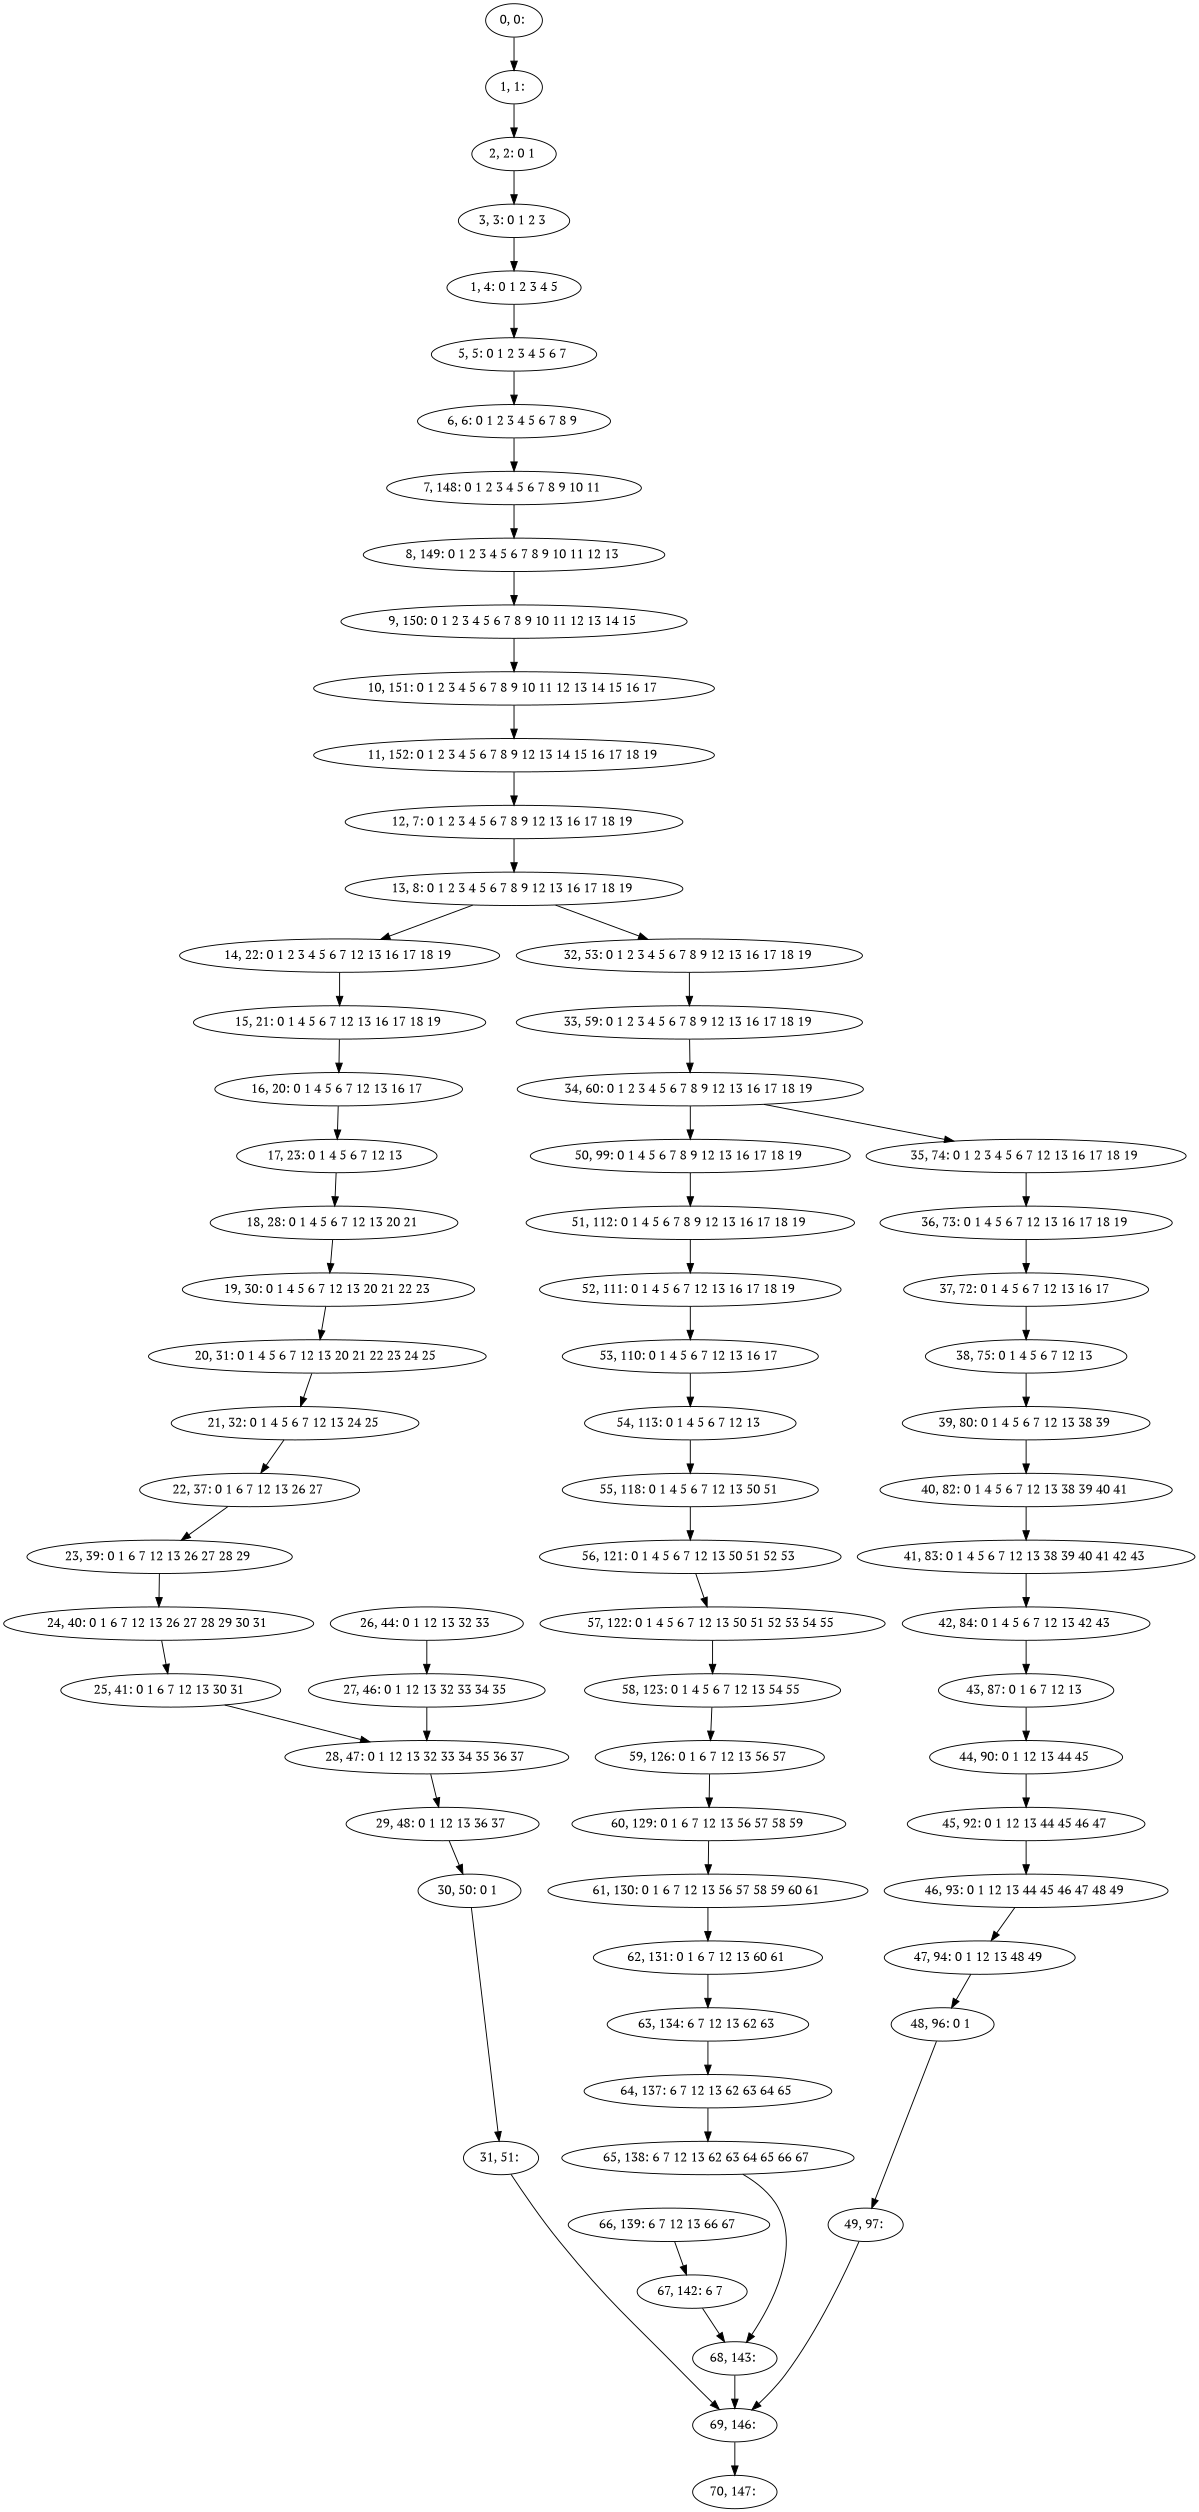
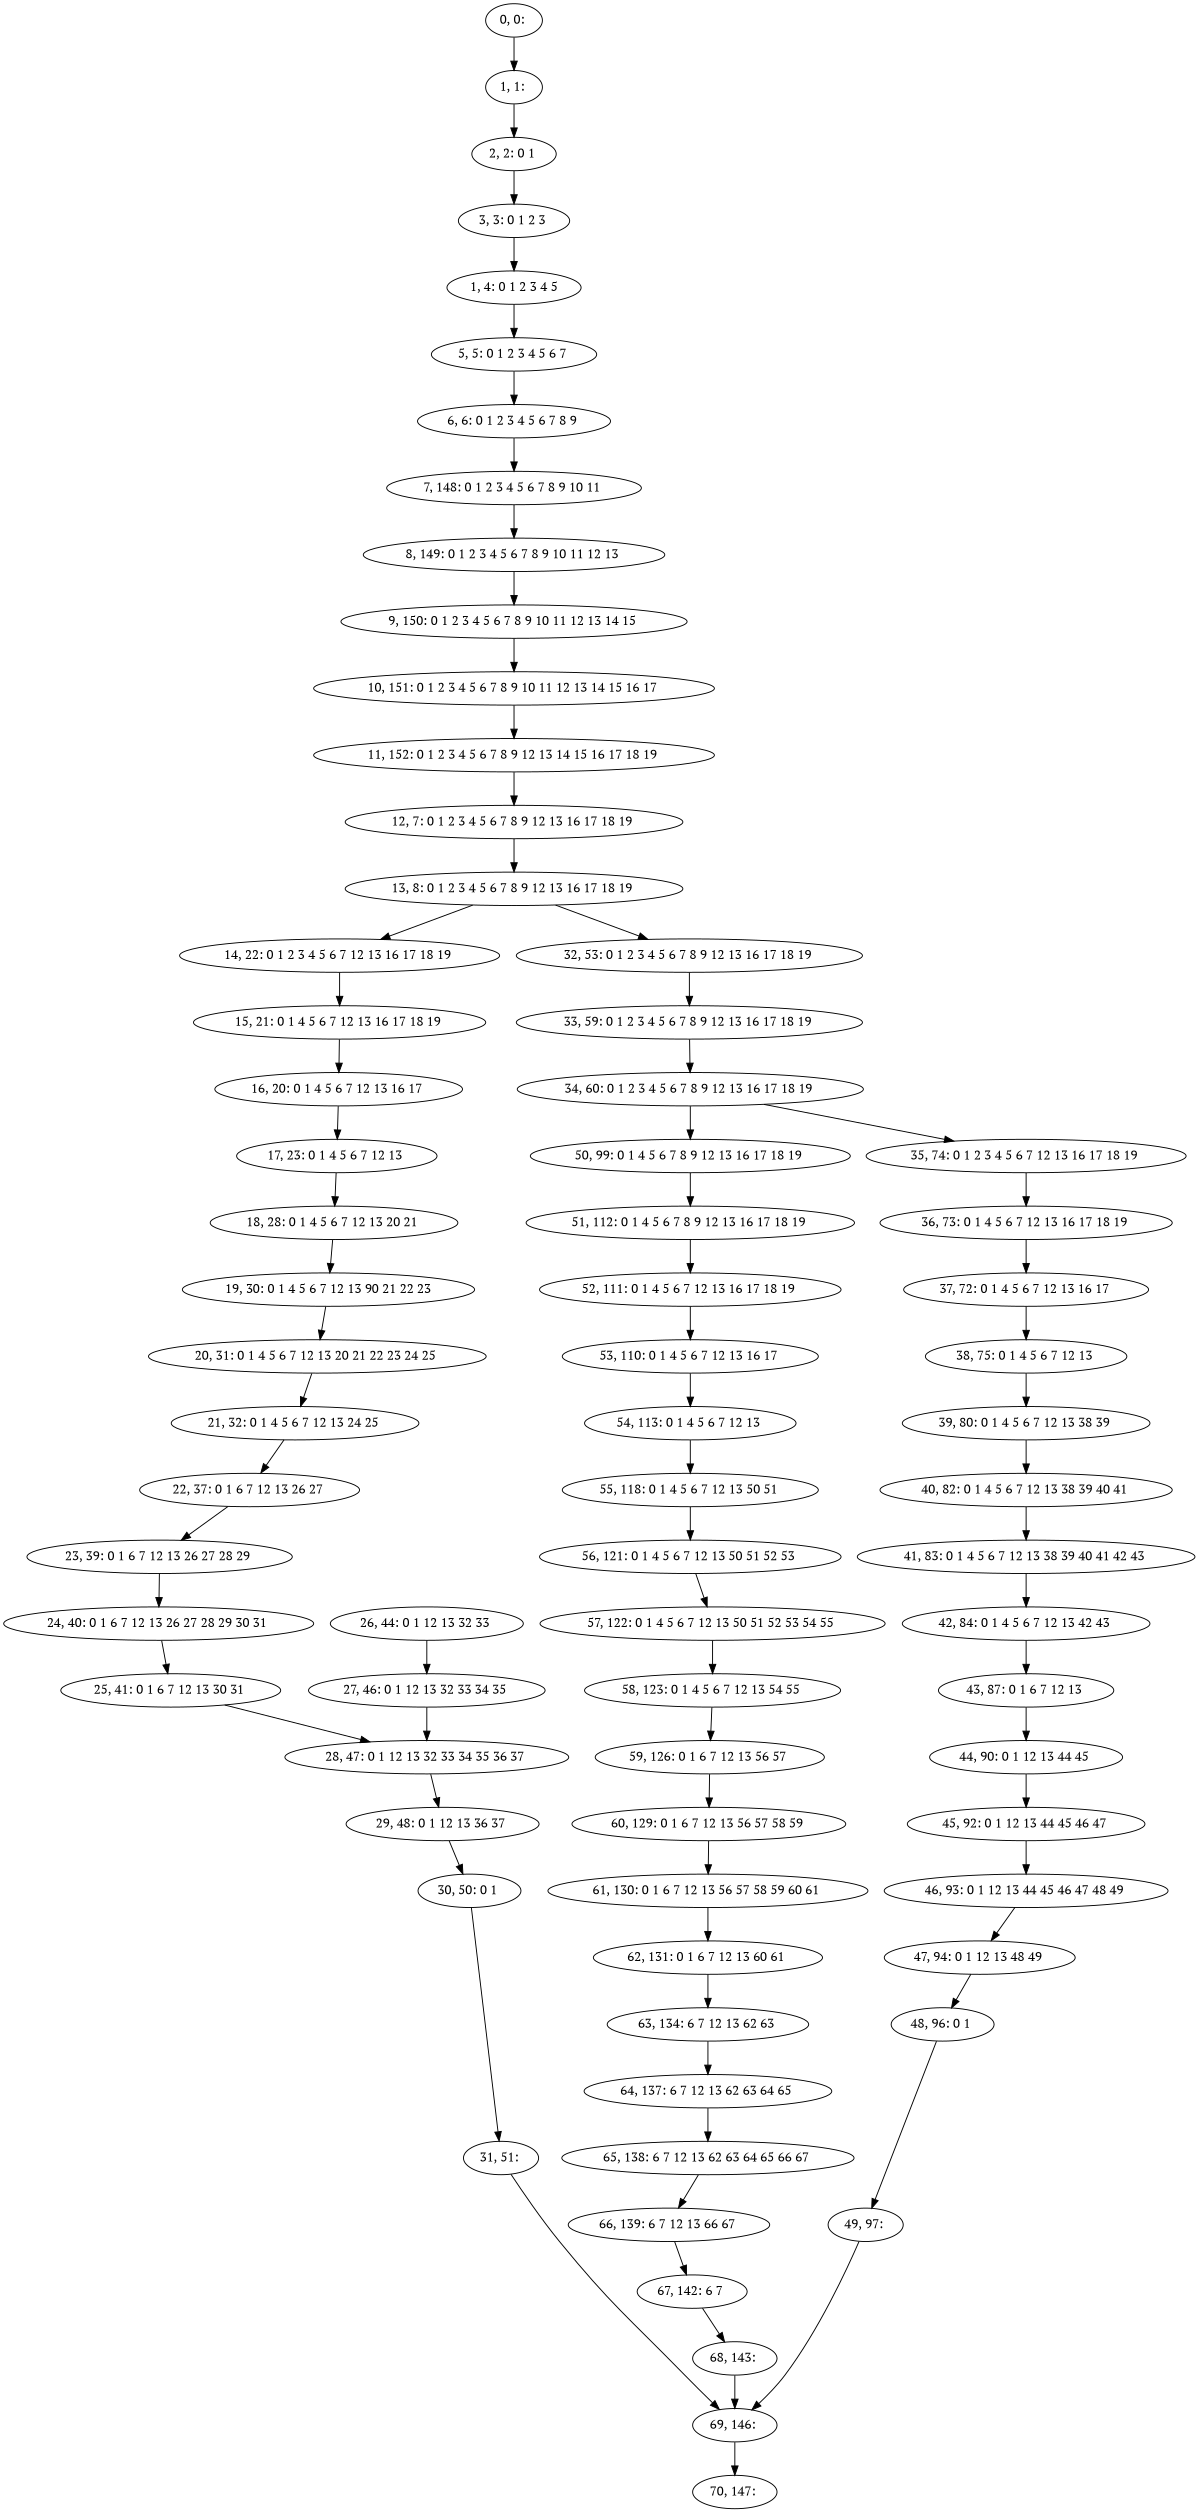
(328, 1290) -> (328, 1290)
(786, 2250) -> (691, 2188)
